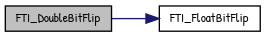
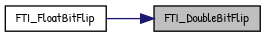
(129, 19) -> (123, 19)
